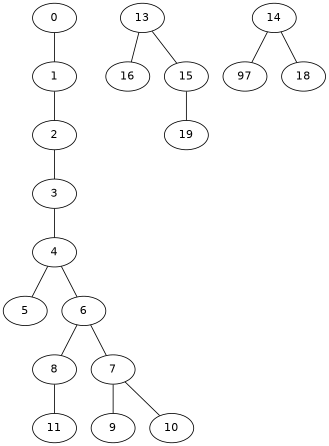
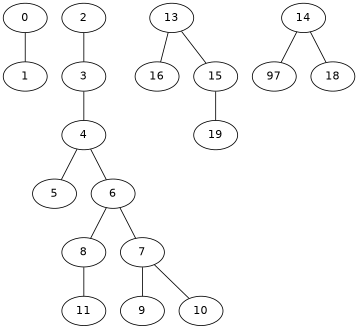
(55, 106) -> none
